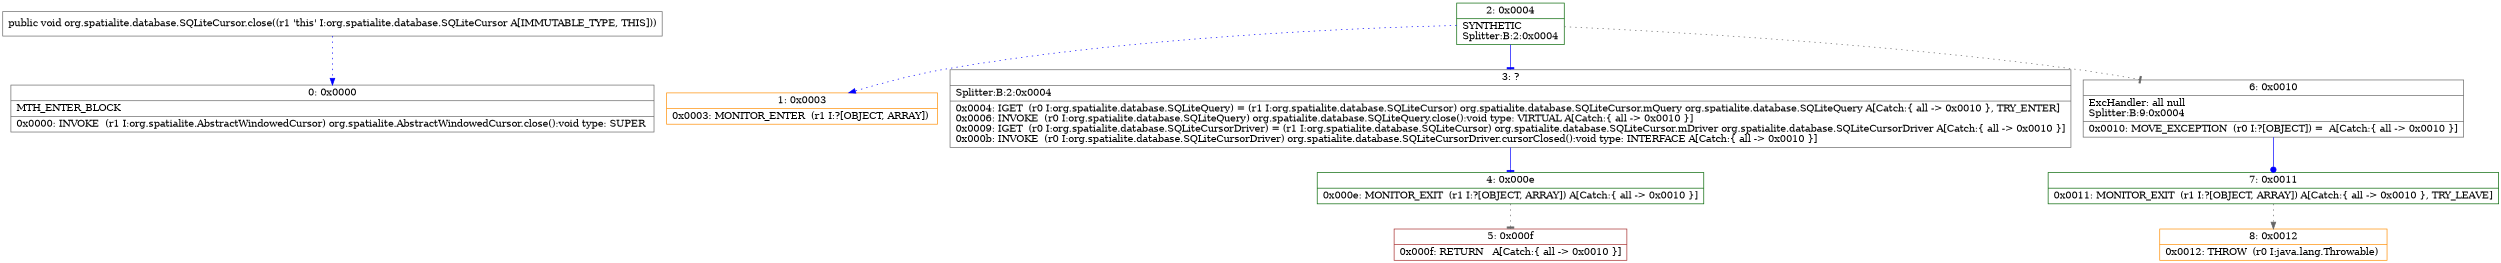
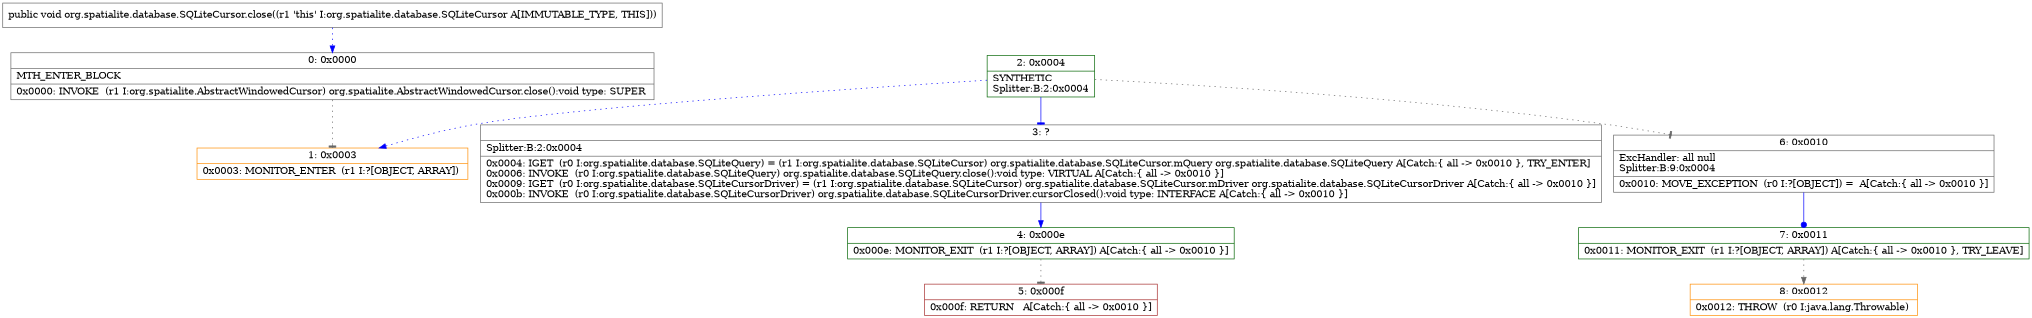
none -> (332, 122)
(1510, 158) -> (1041, 212)
